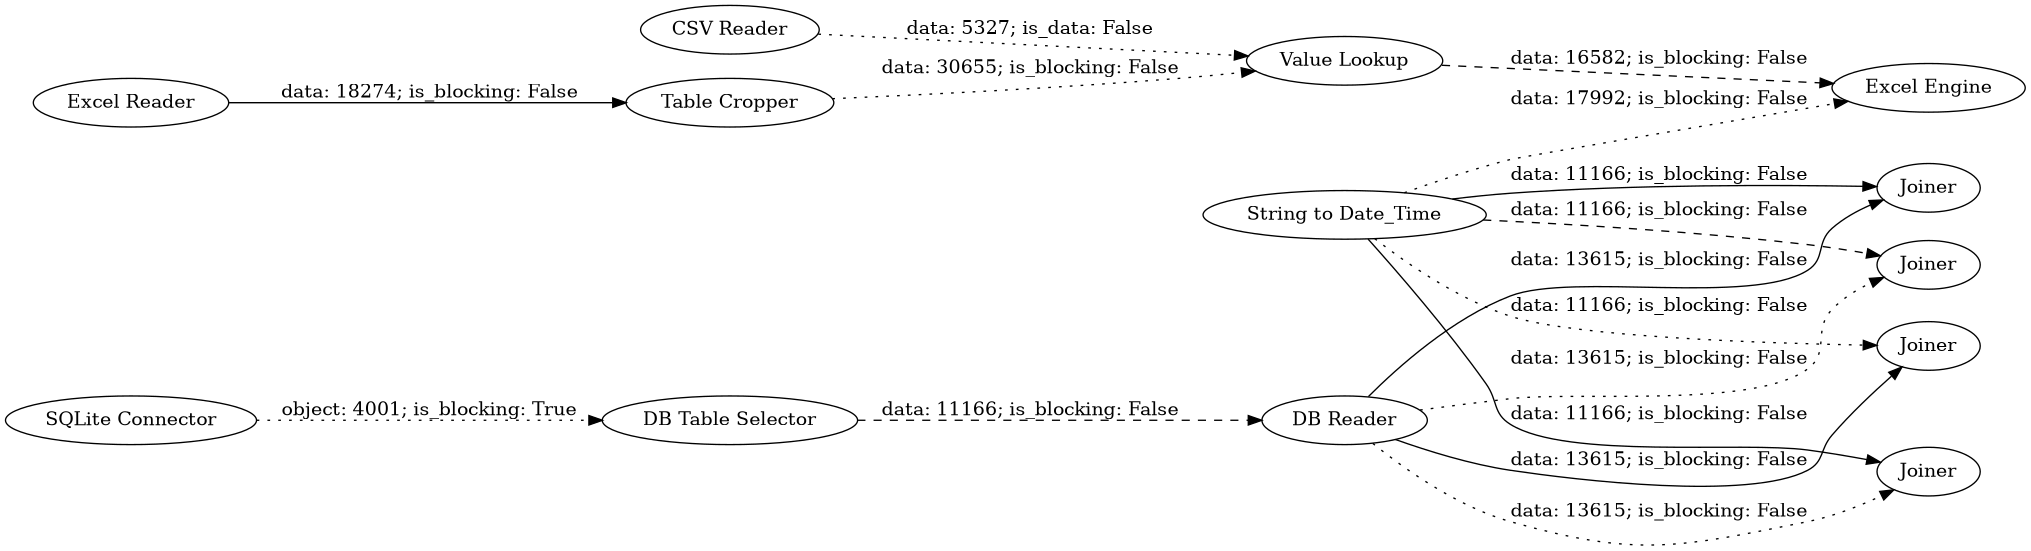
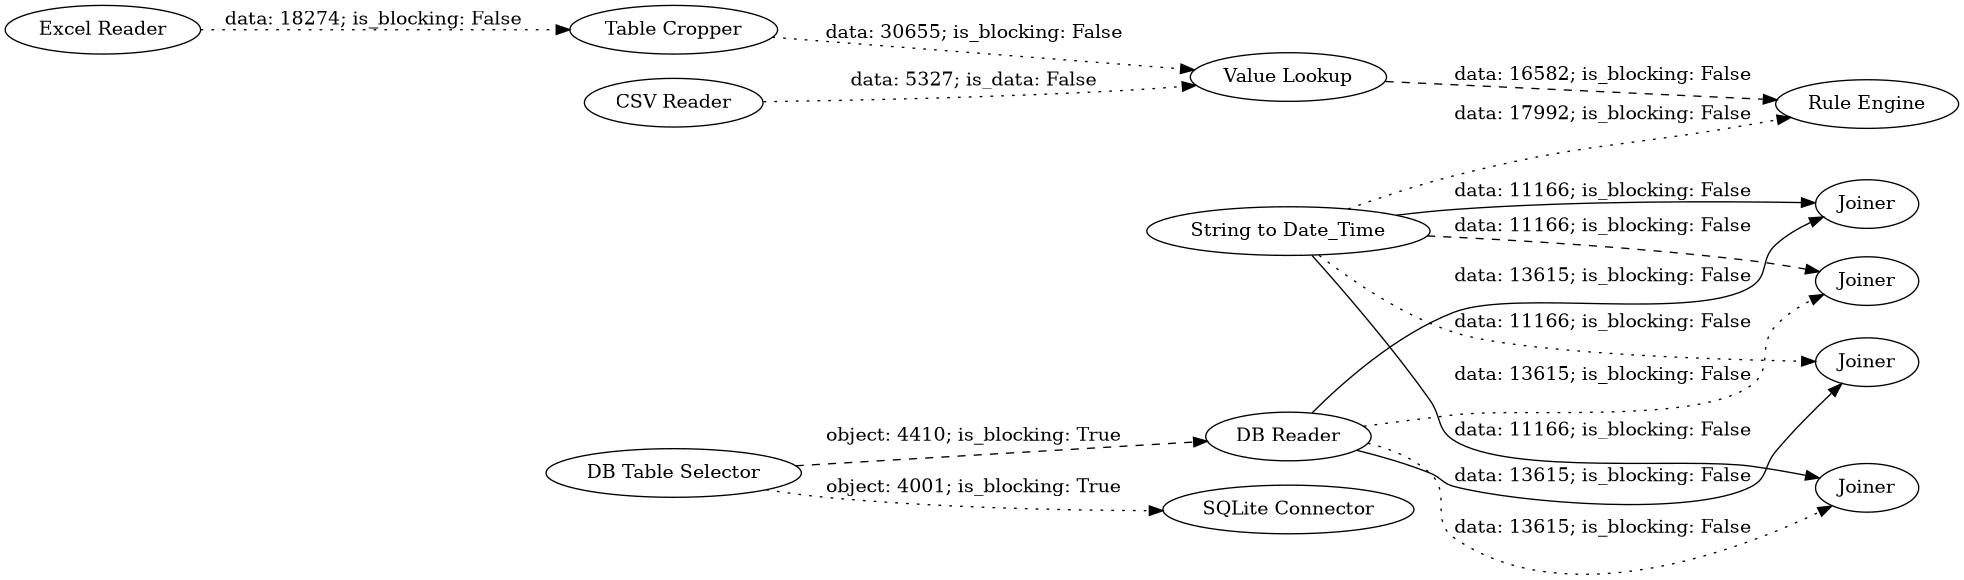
(1929, 88) -> (1867, 104)
(421, 103) -> (378, 30)
(1030, 410) -> (974, 436)
(423, 420) -> (957, 506)
